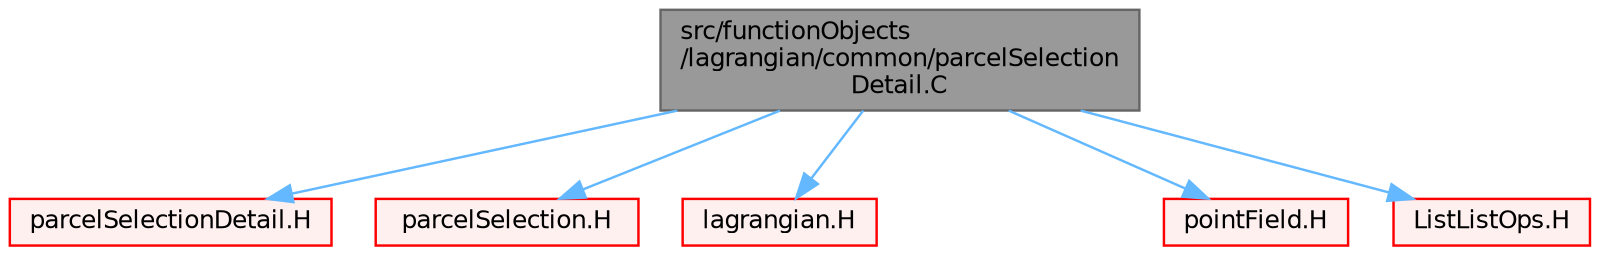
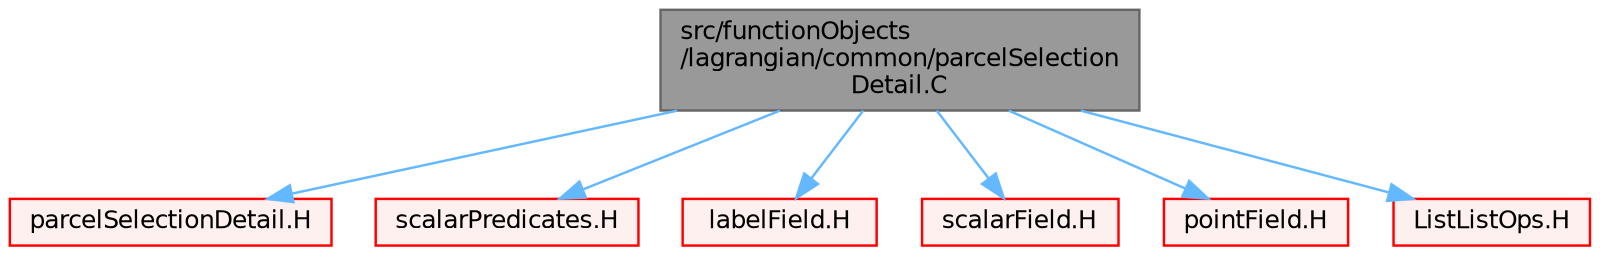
(507, 222) -> (507, 222)
(780, 222) -> (780, 222)
none -> (1020, 222)
